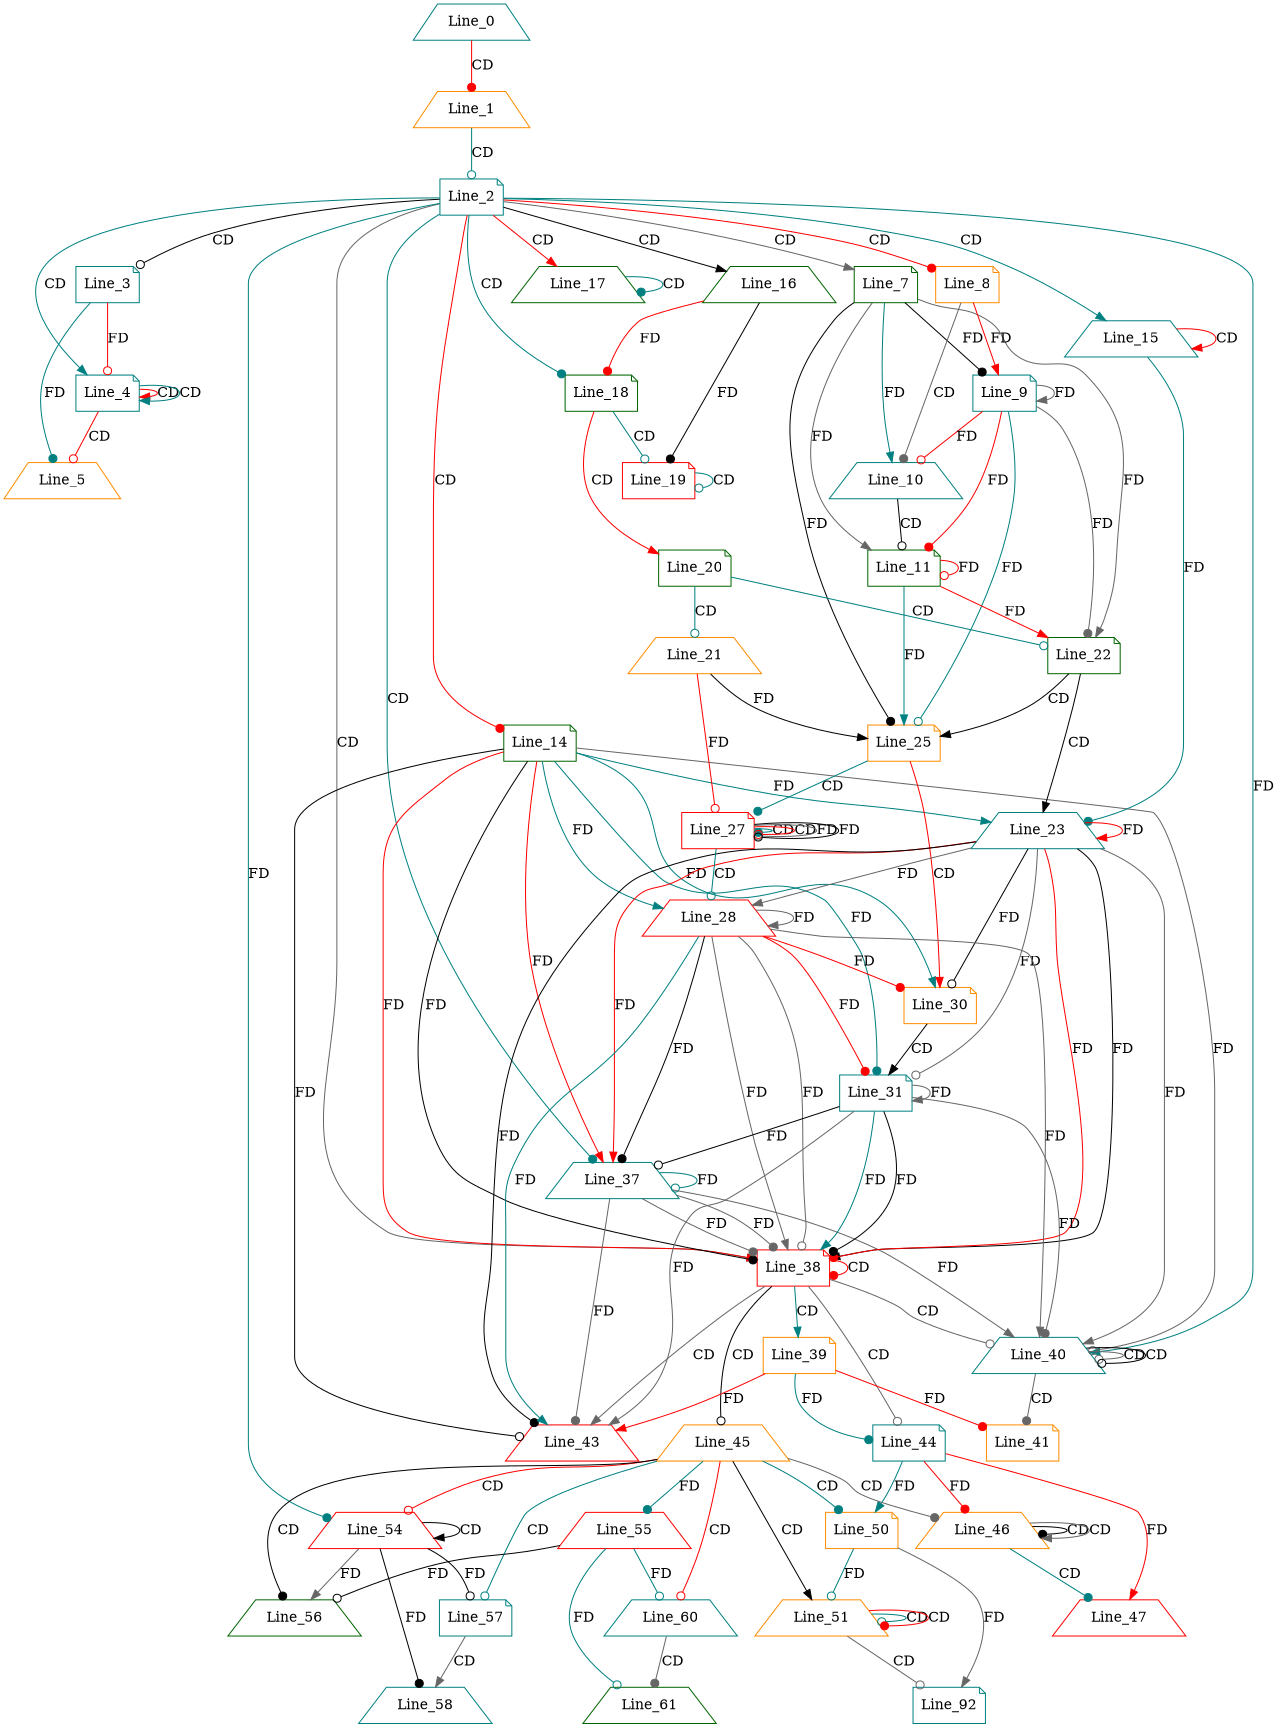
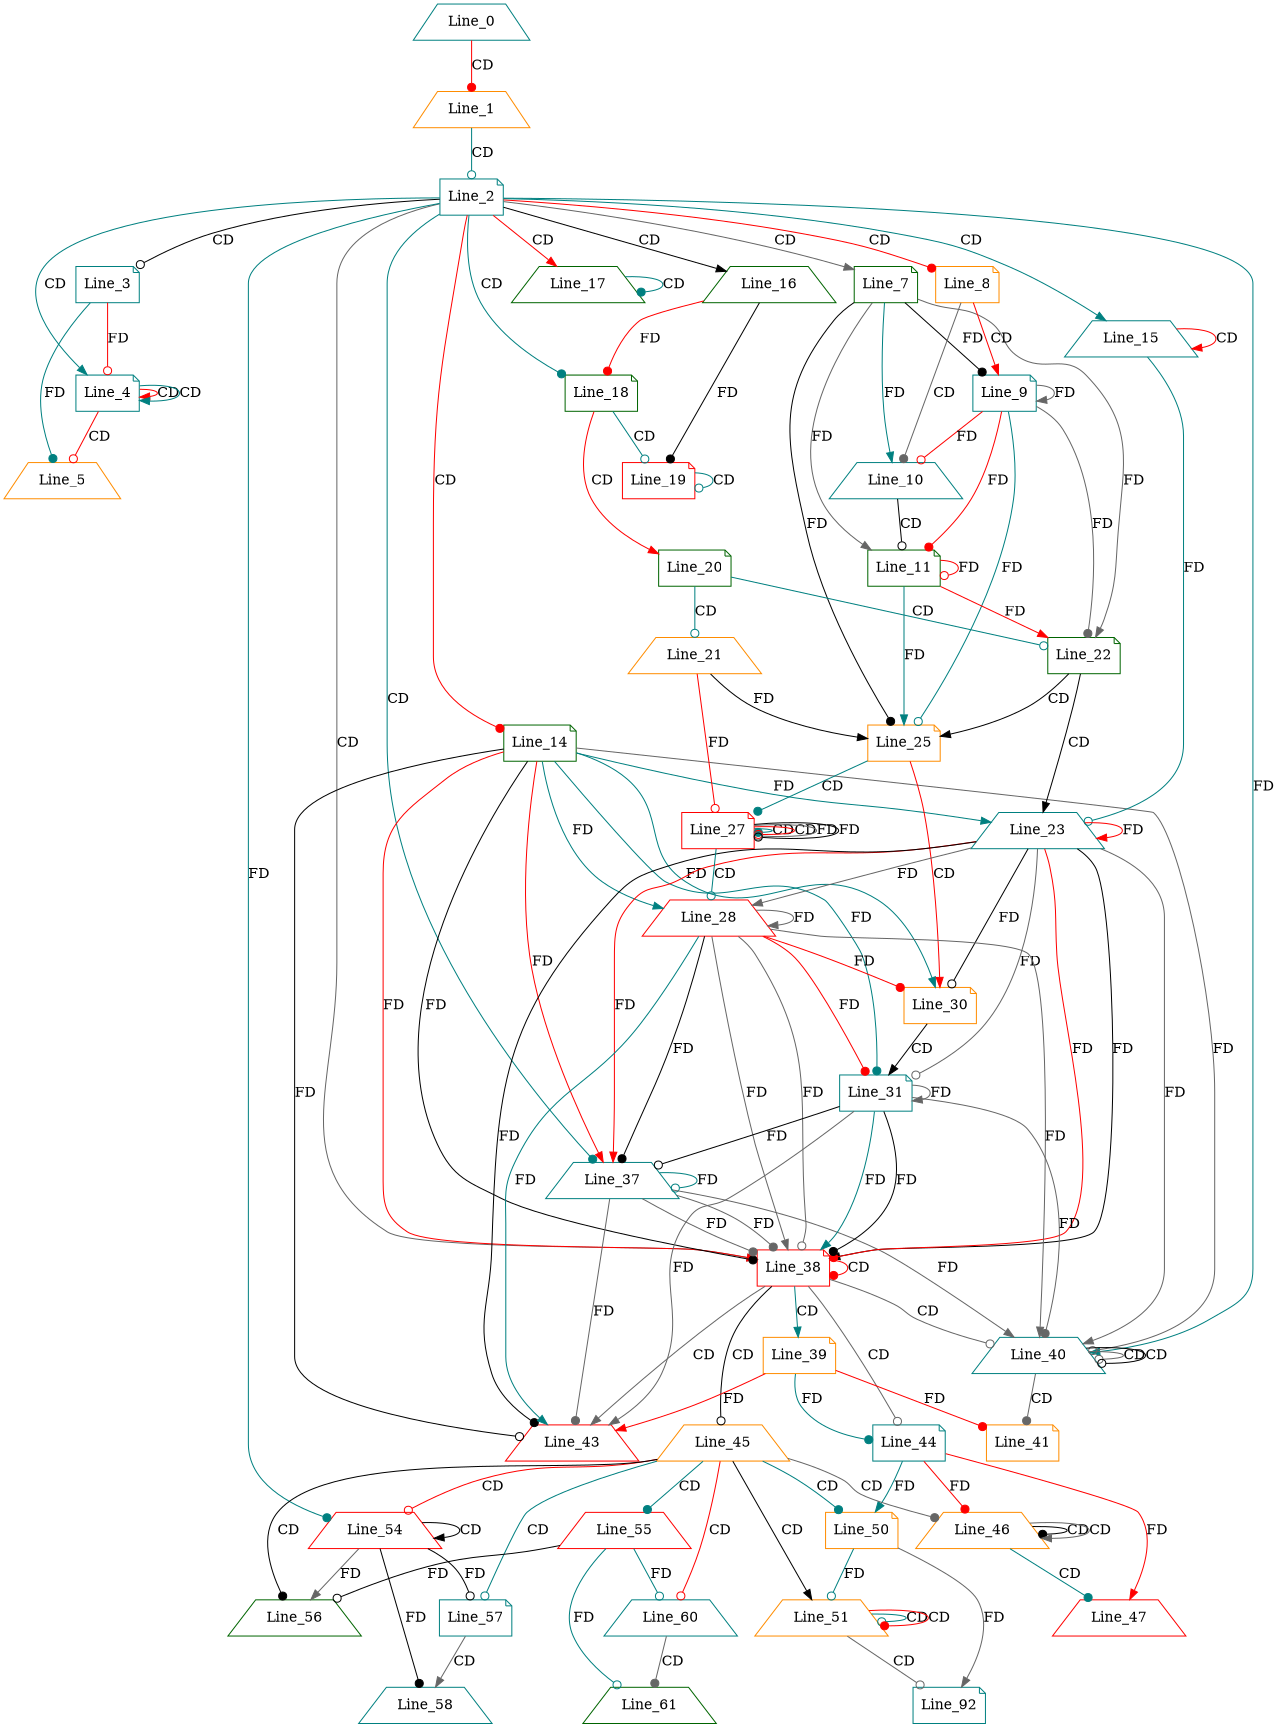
(1002, 339) -> (1002, 339)
(1184, 610) -> (1184, 610)
(690, 1487) -> (690, 1487)
